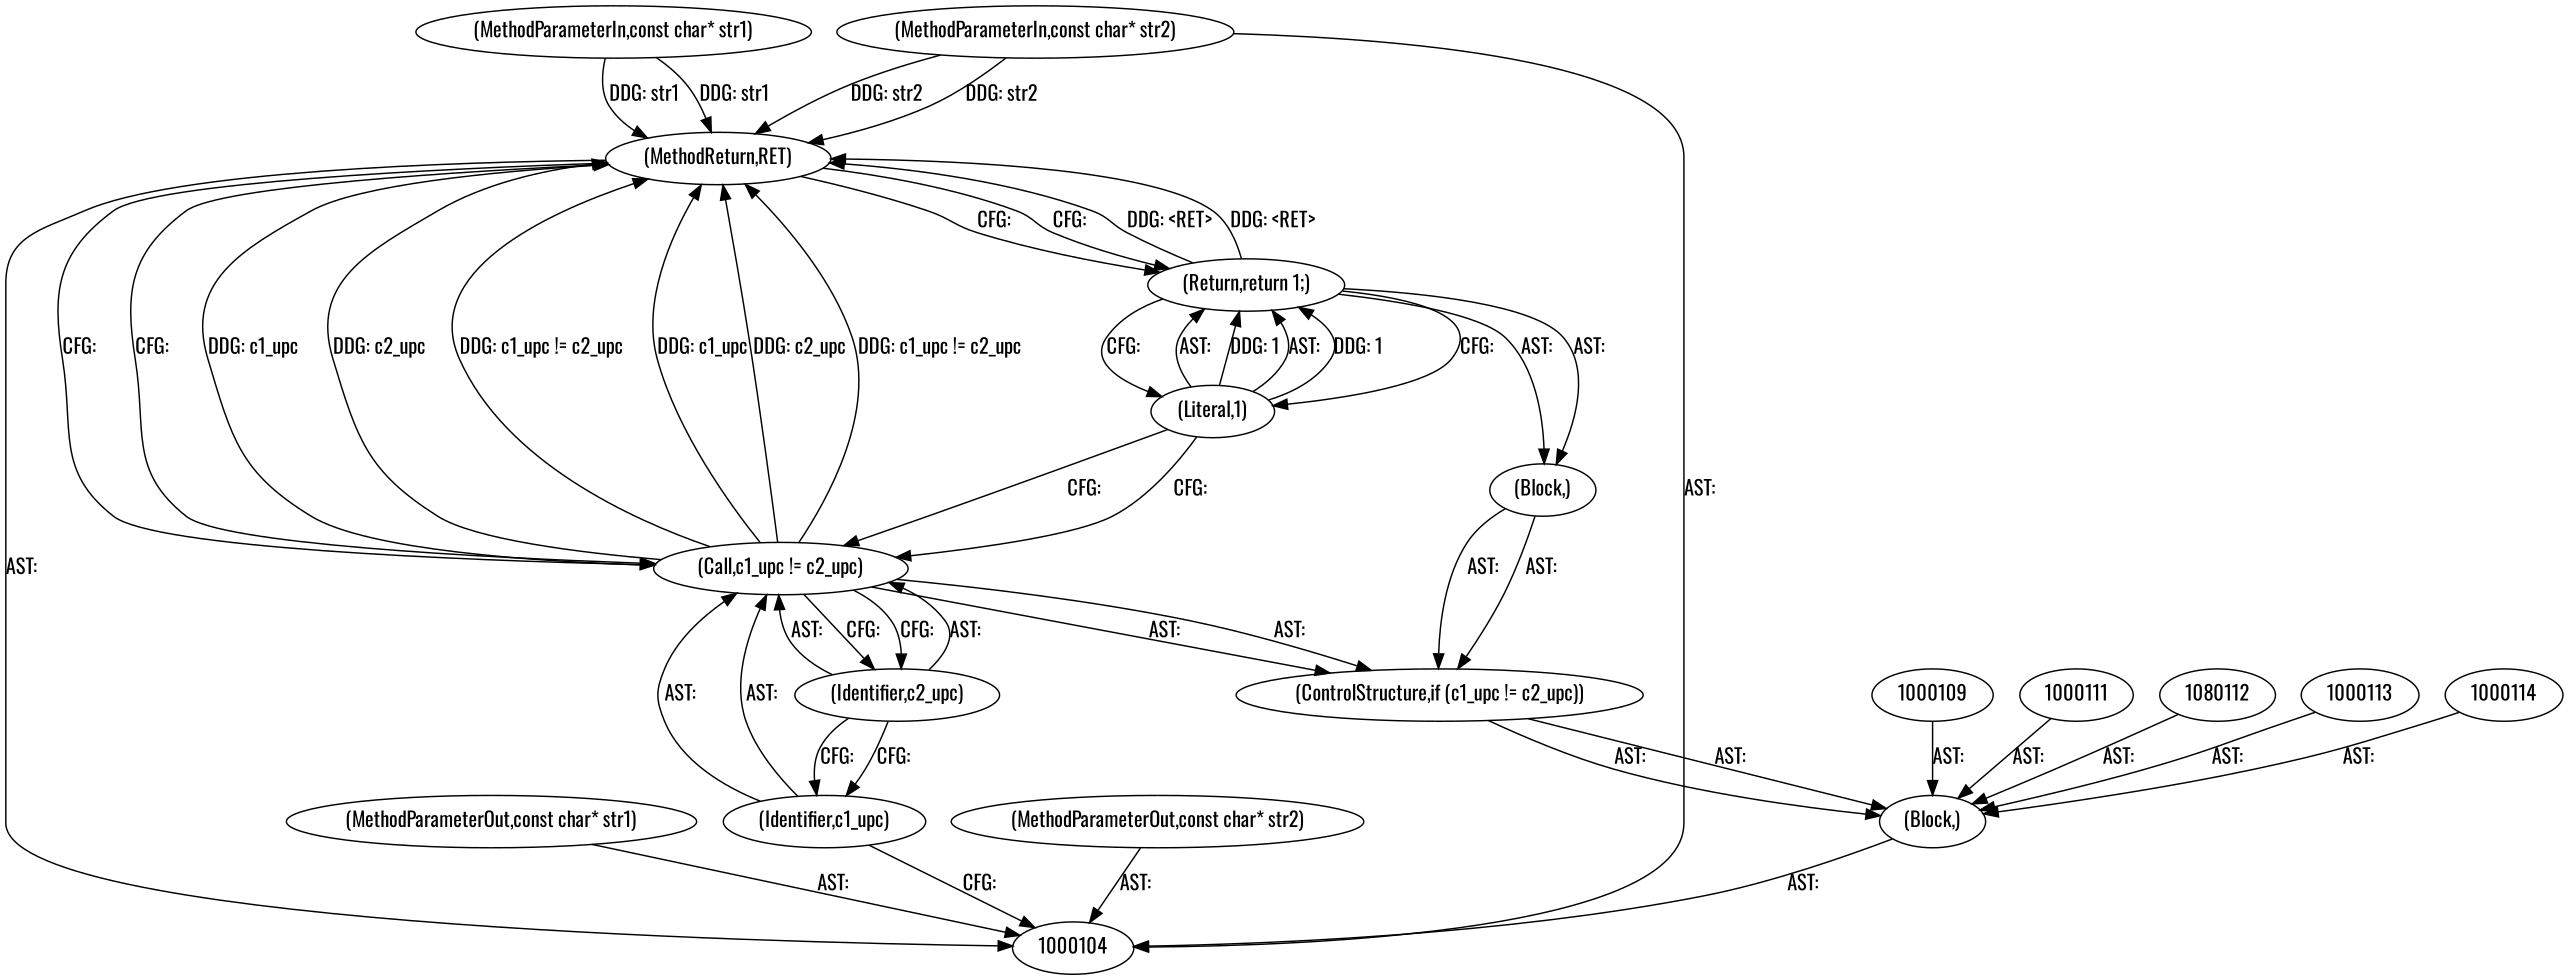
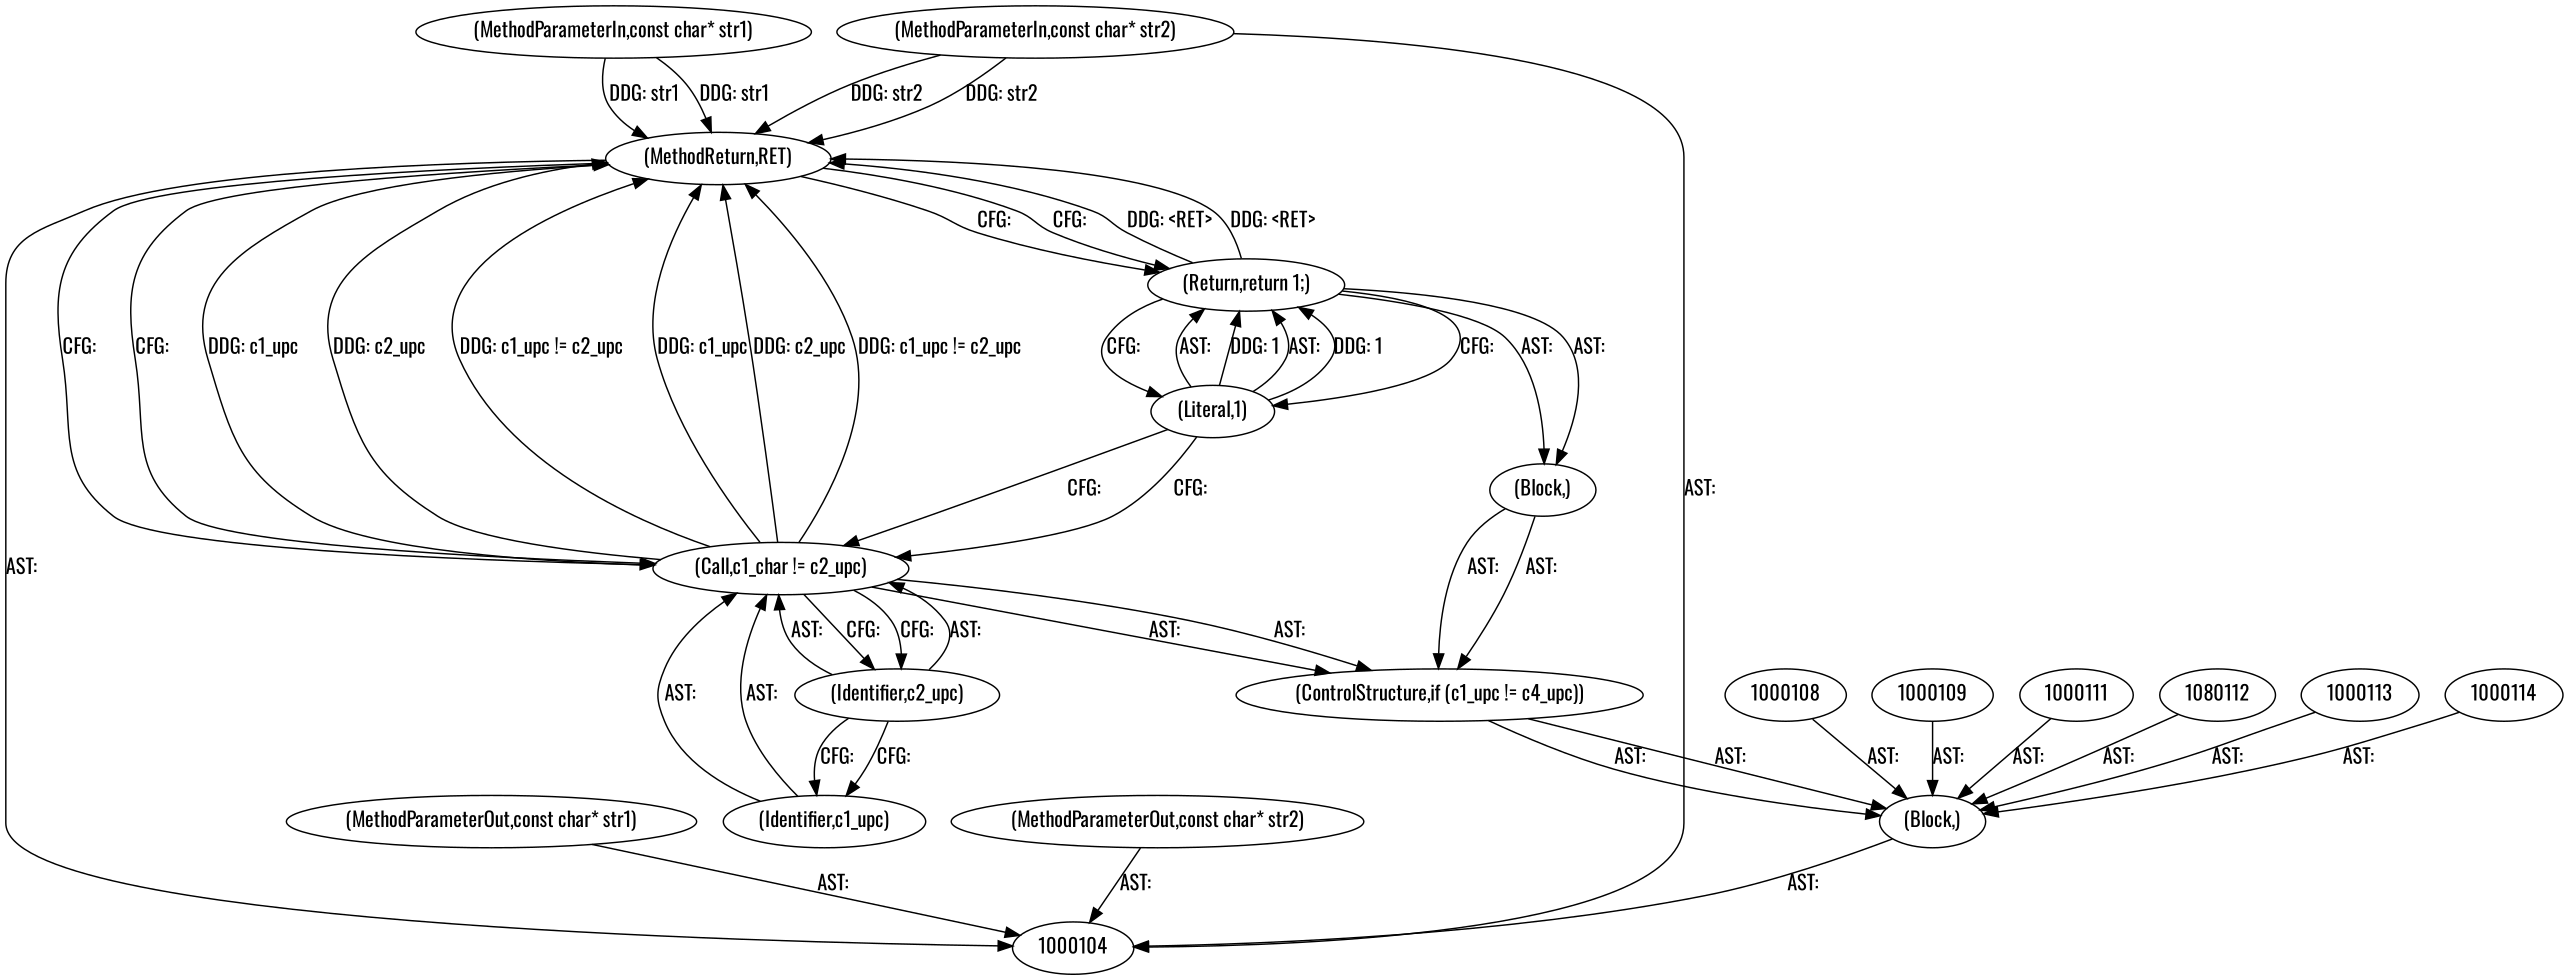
(781, 569) -> (781, 569)
(1440, 695) -> (1440, 695)
none -> (1786, 695)
(945, 883) -> none
